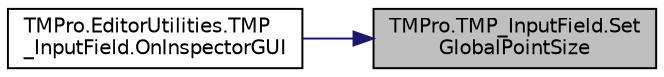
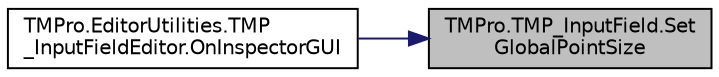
(155, 39) -> (183, 39)
